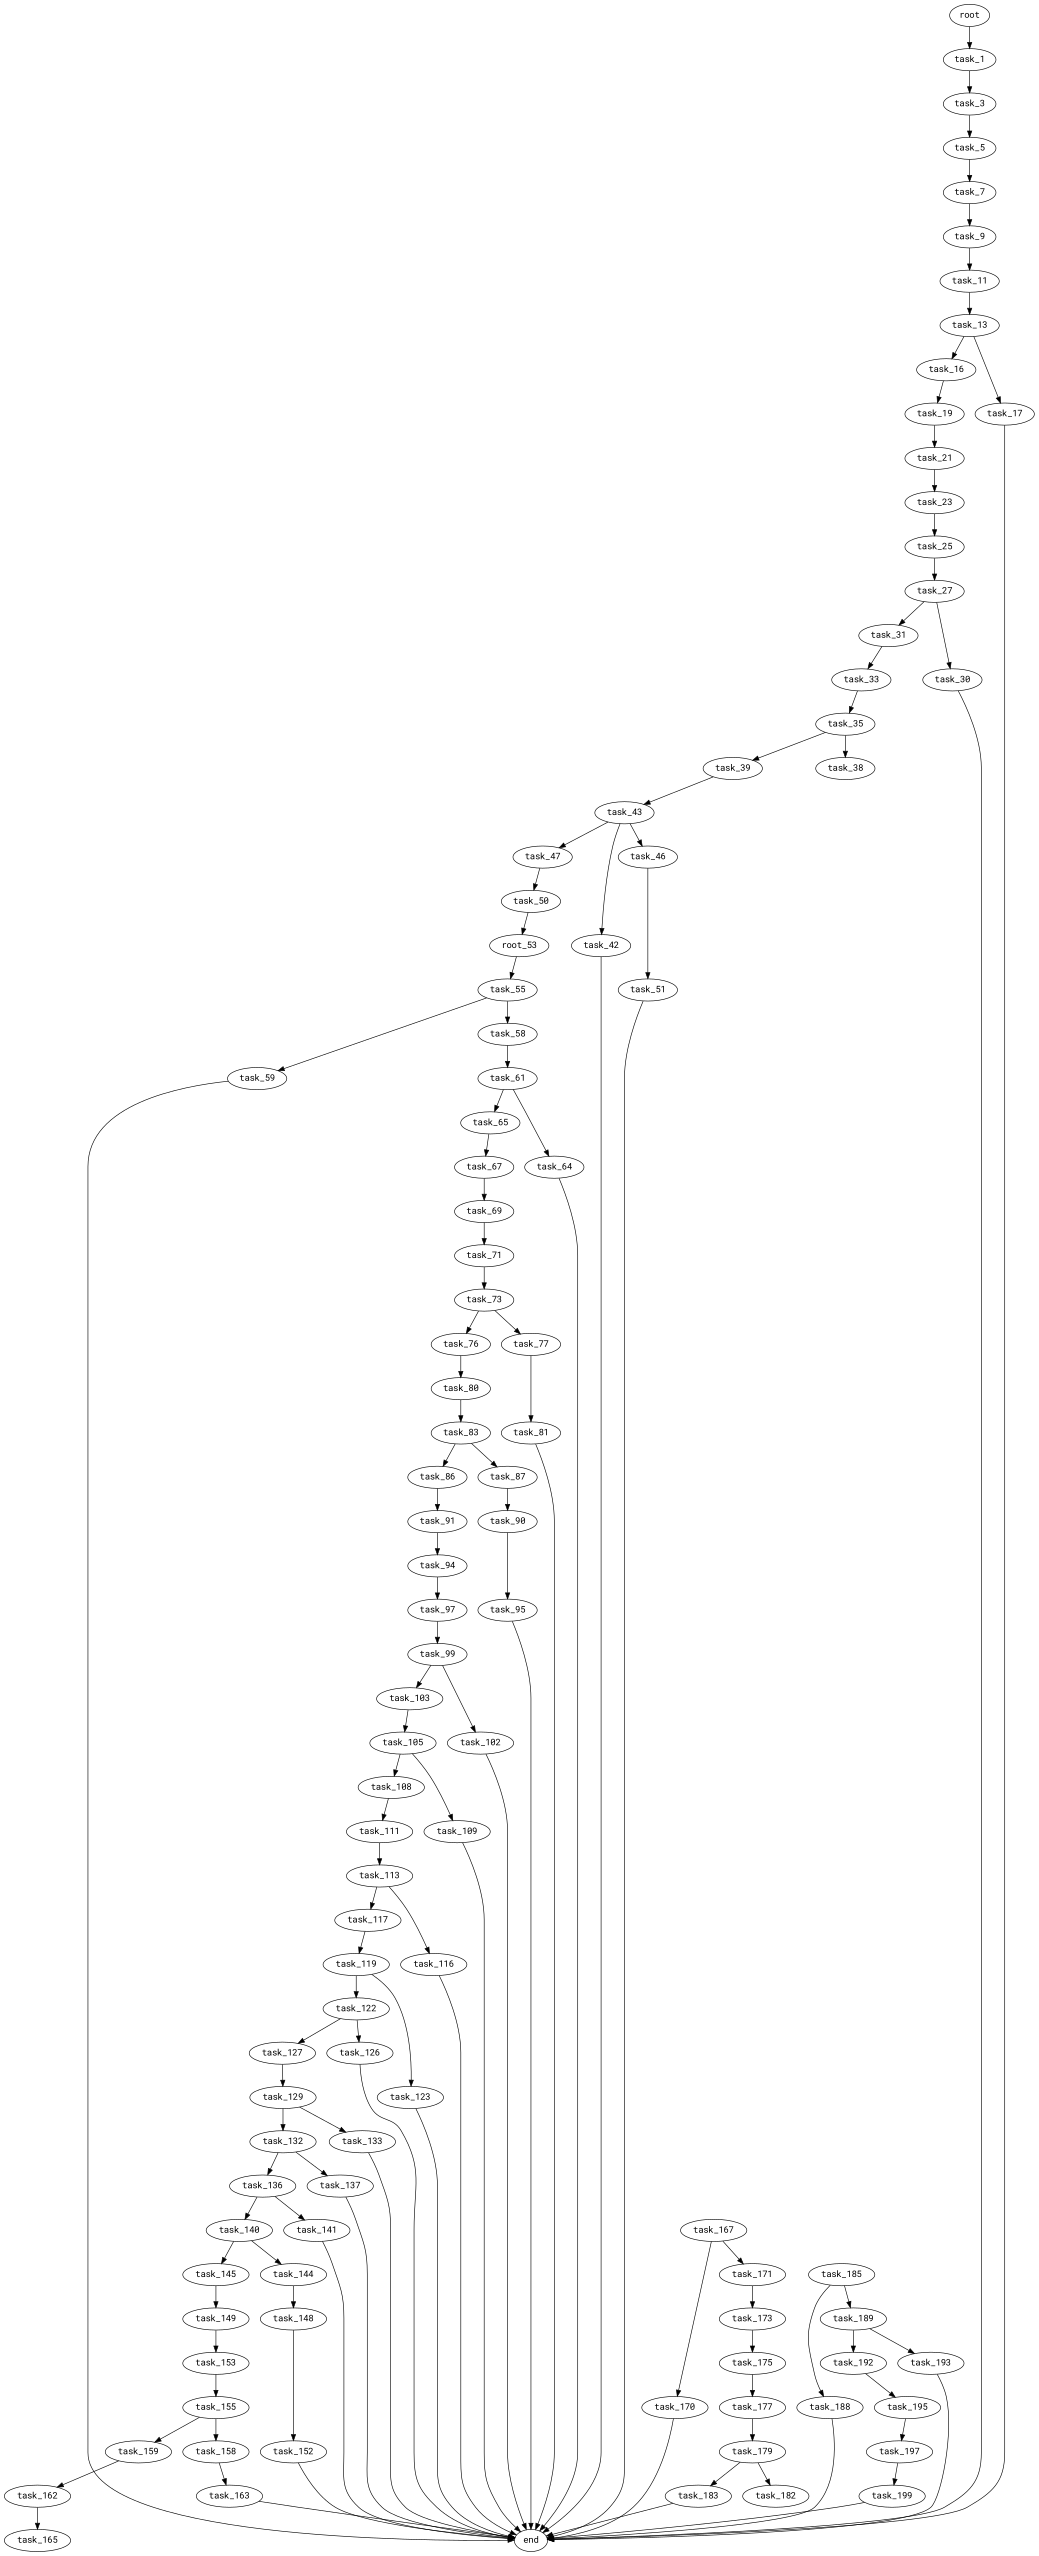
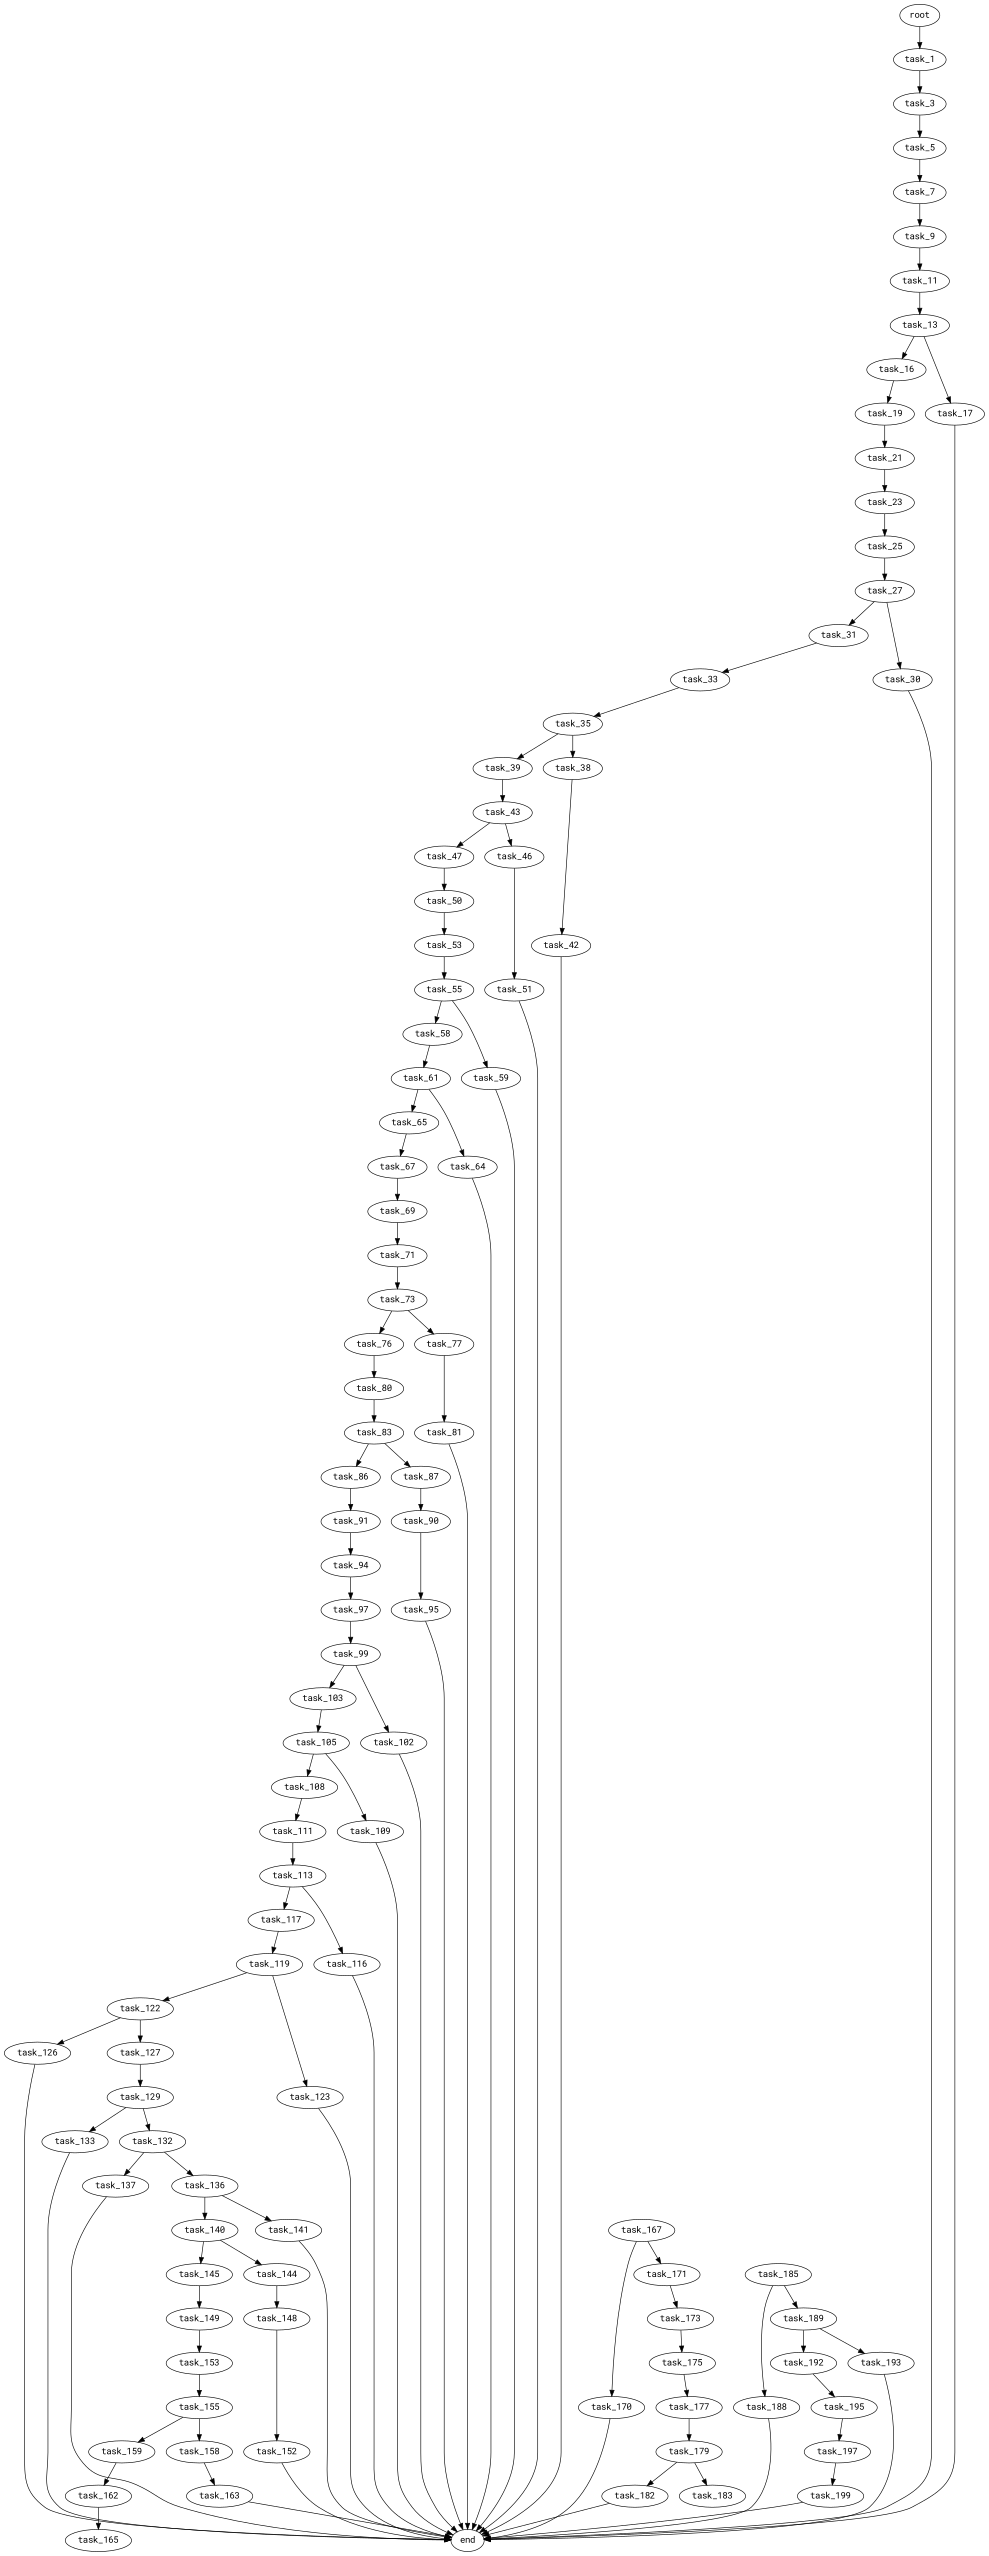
(607, 875) -> (567, 854)
(519, 946) -> (444, 946)
(604, 2521) -> (540, 2521)
